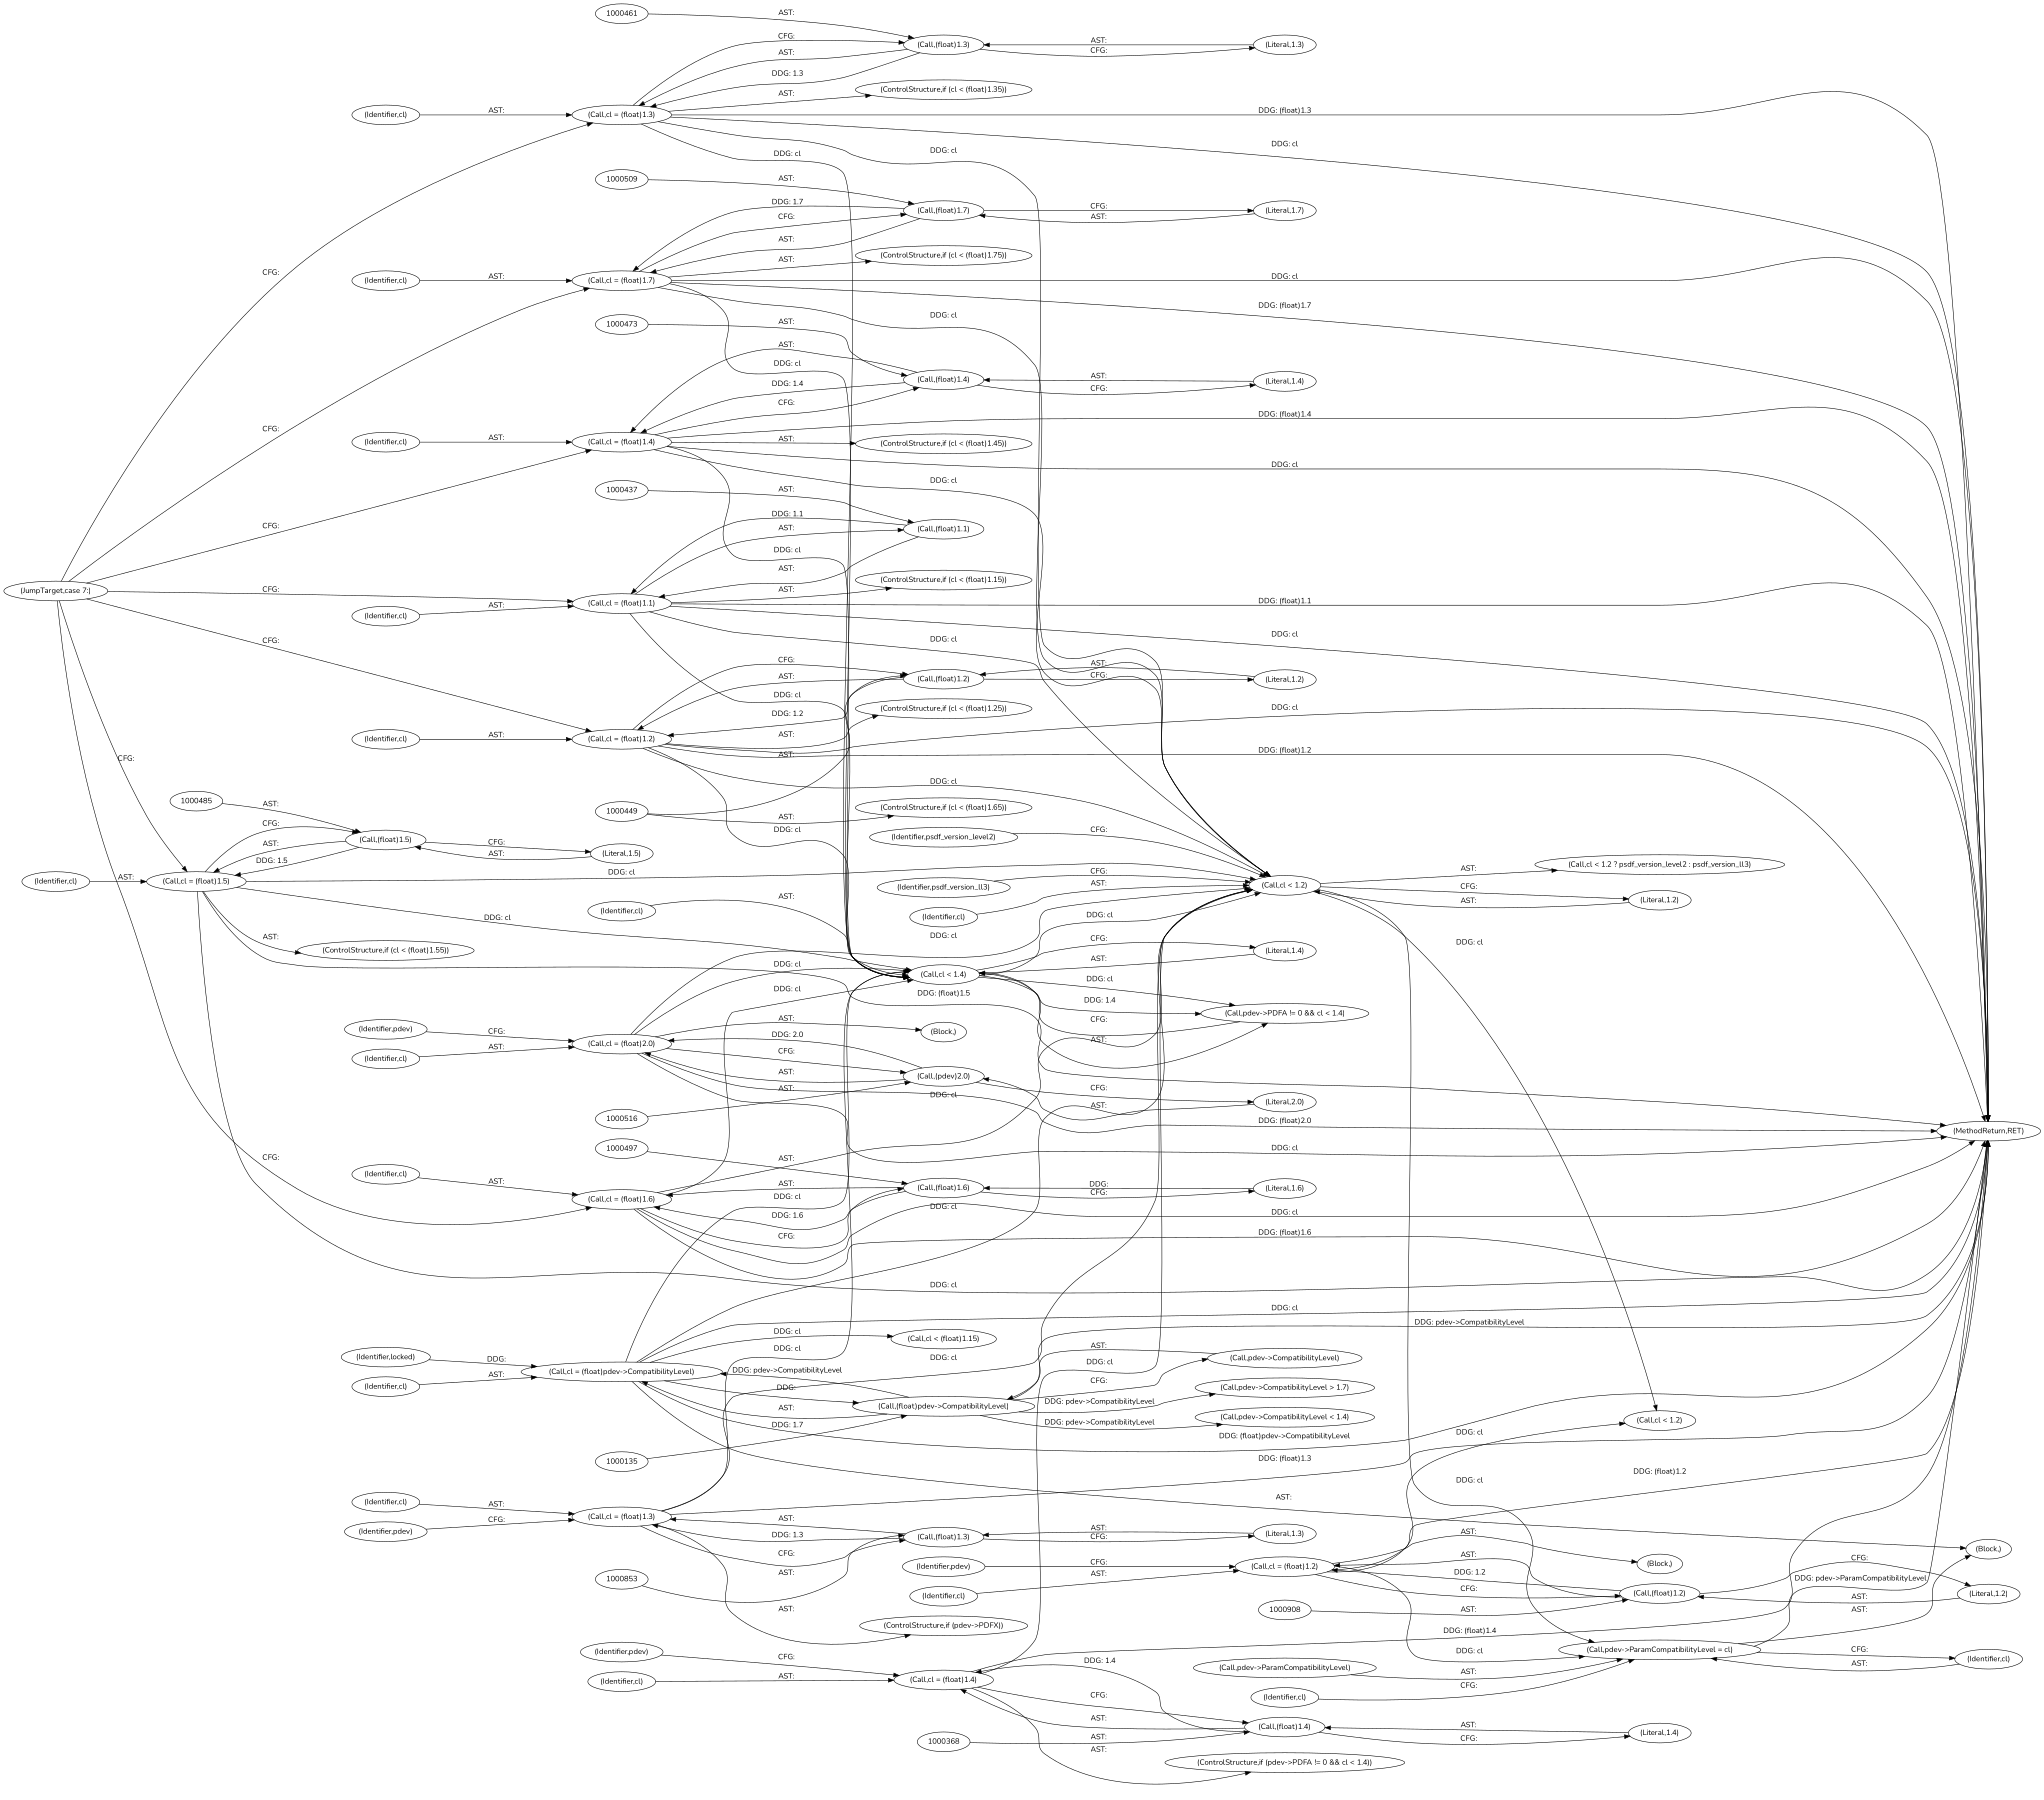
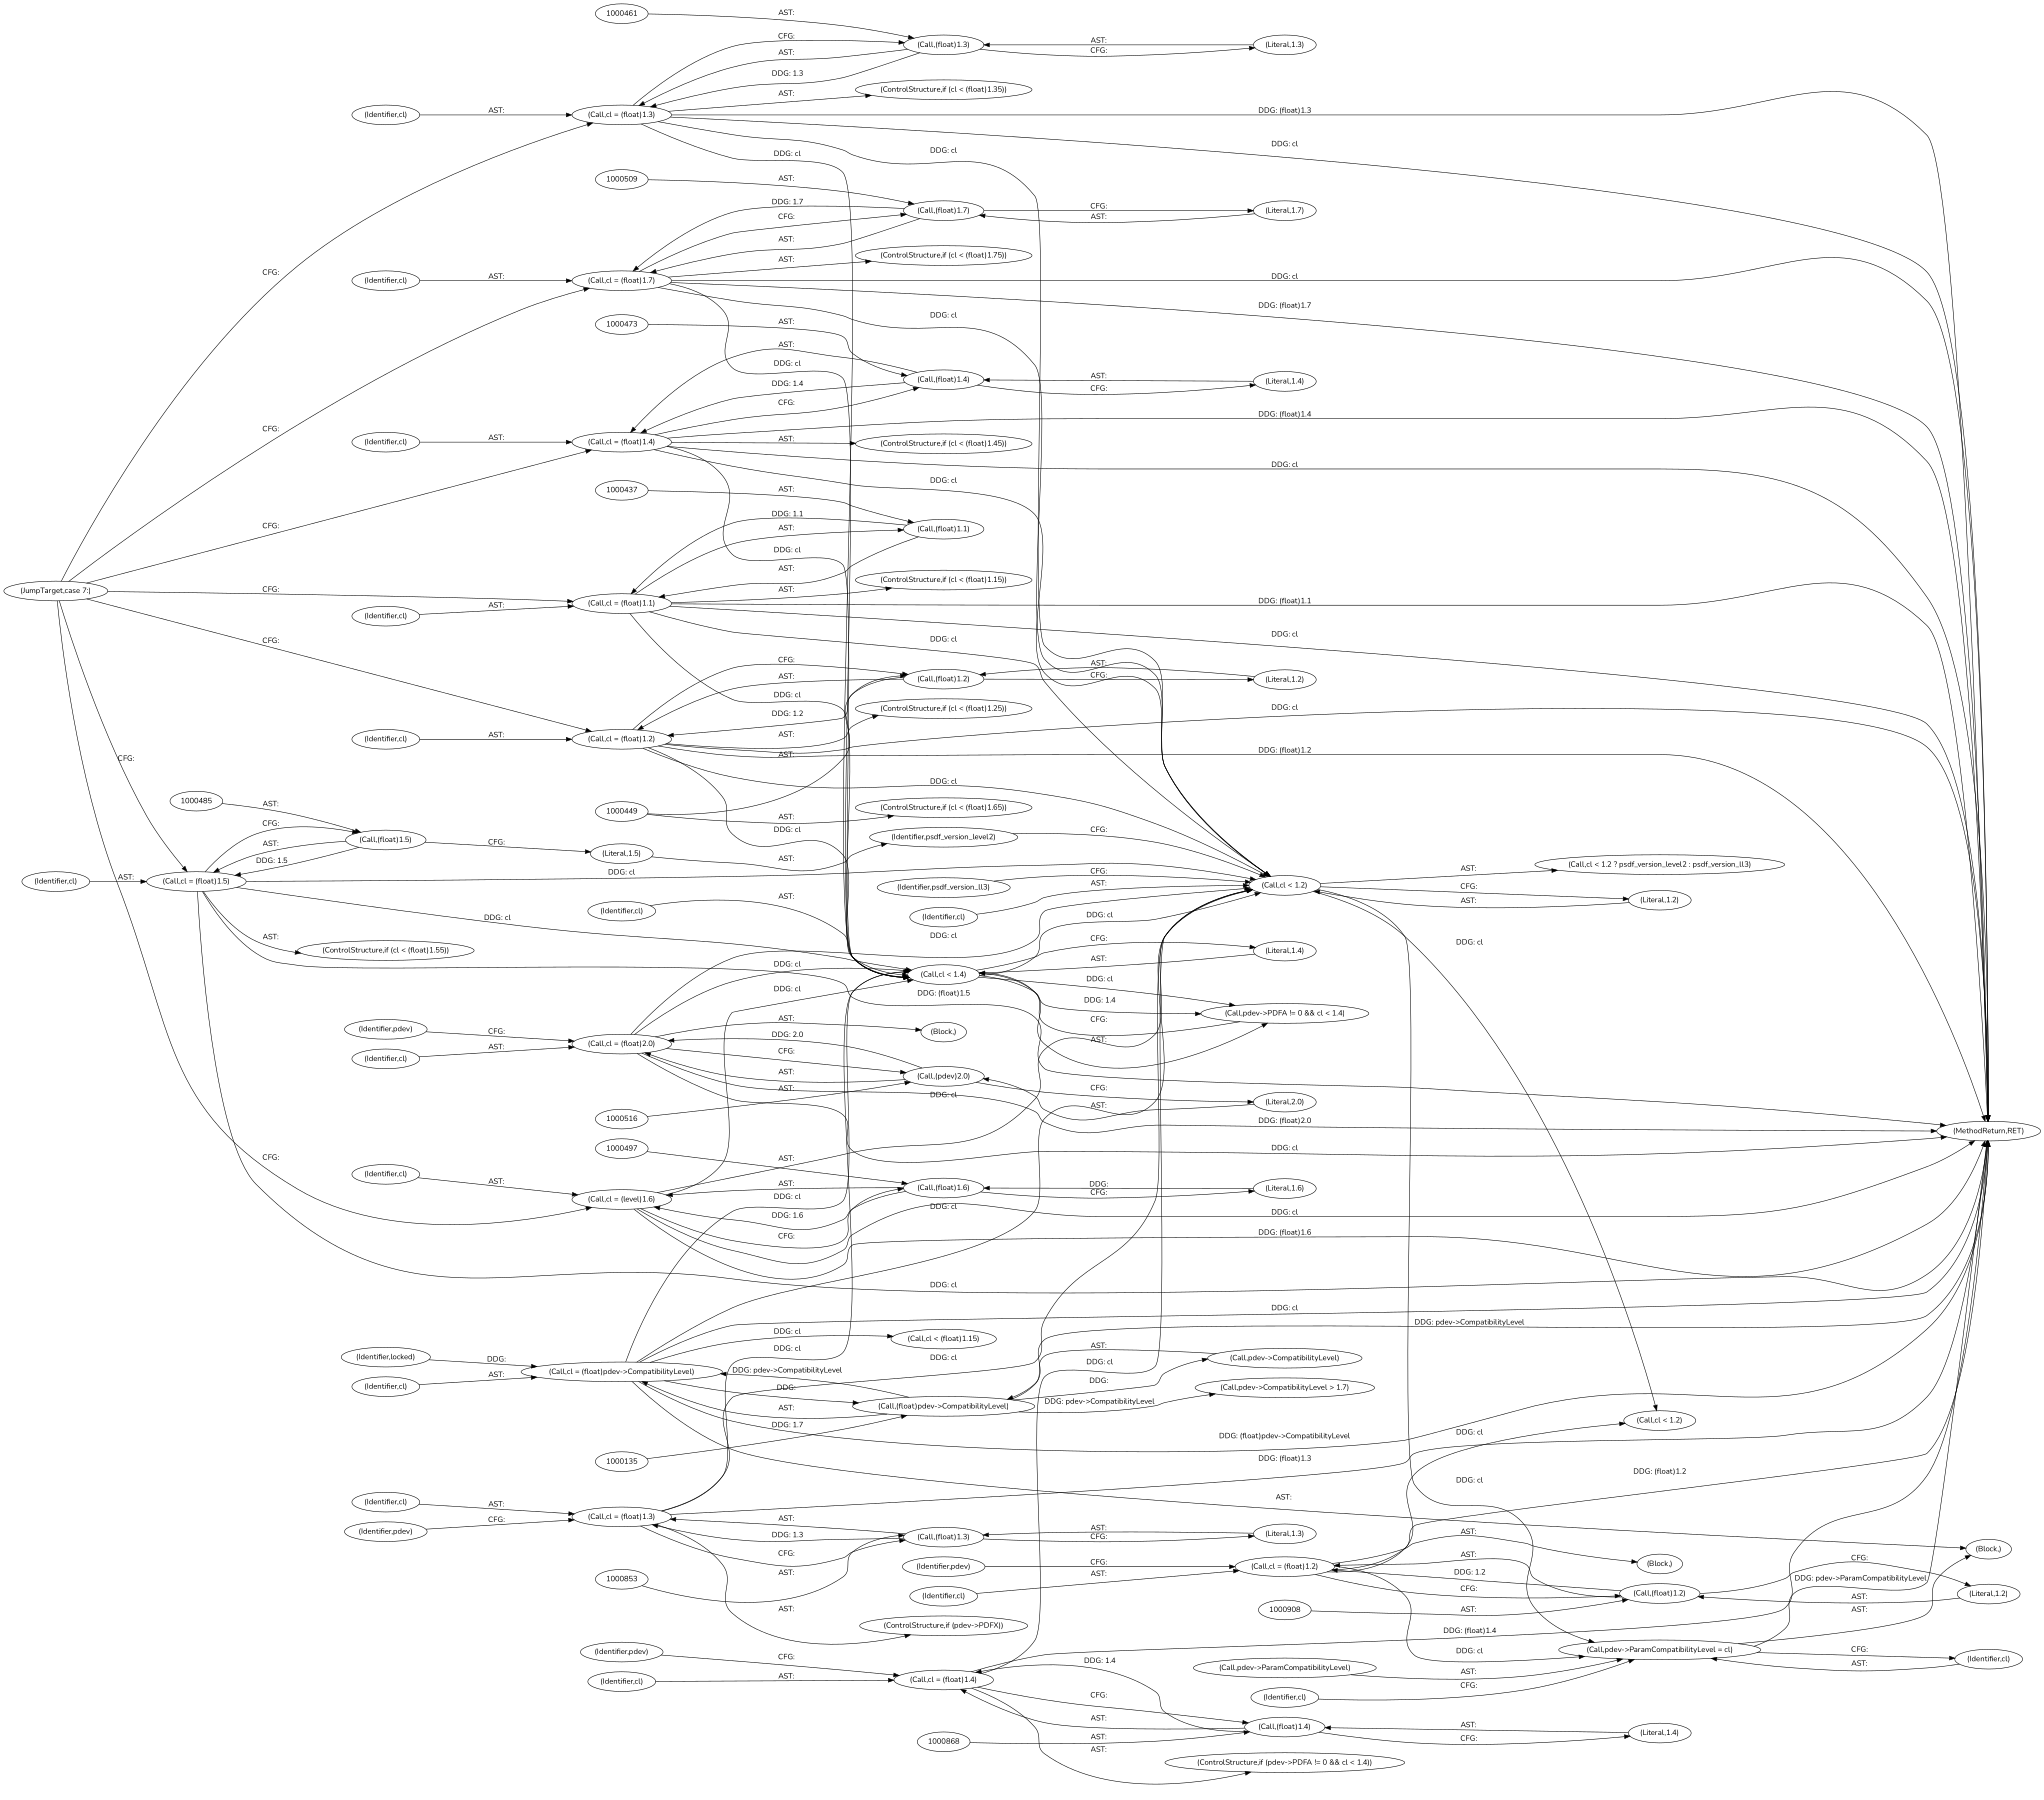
(506, 859) -> (769, 867)
(622, 1200) -> (622, 1200)
(1100, 1381) -> (1100, 1381)
(1285, 1417) -> none
(944, 1742) -> (944, 1742)
